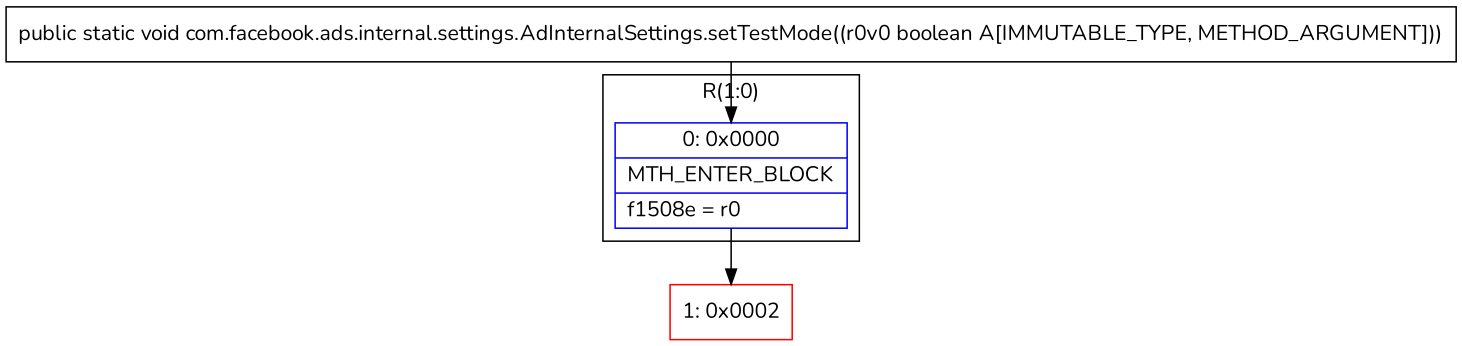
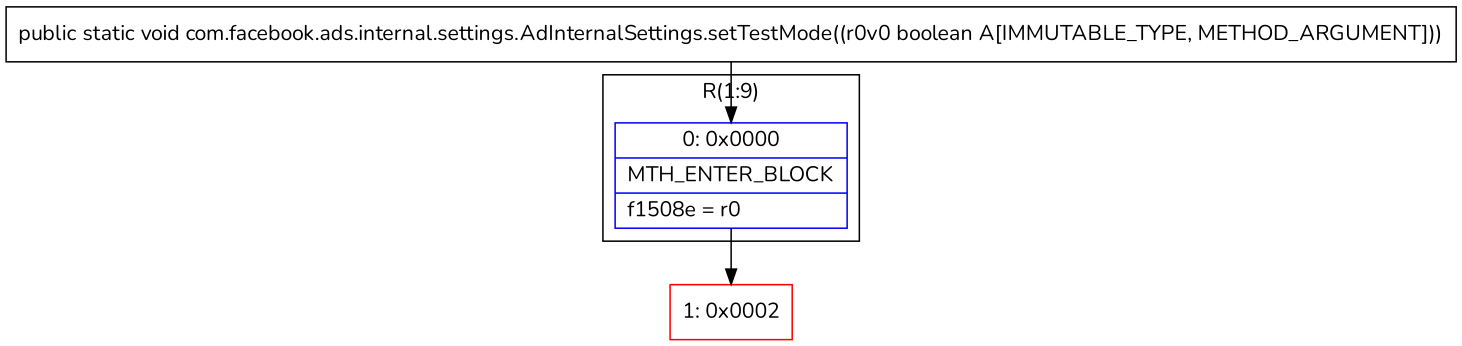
(731, 92) -> (731, 92)
